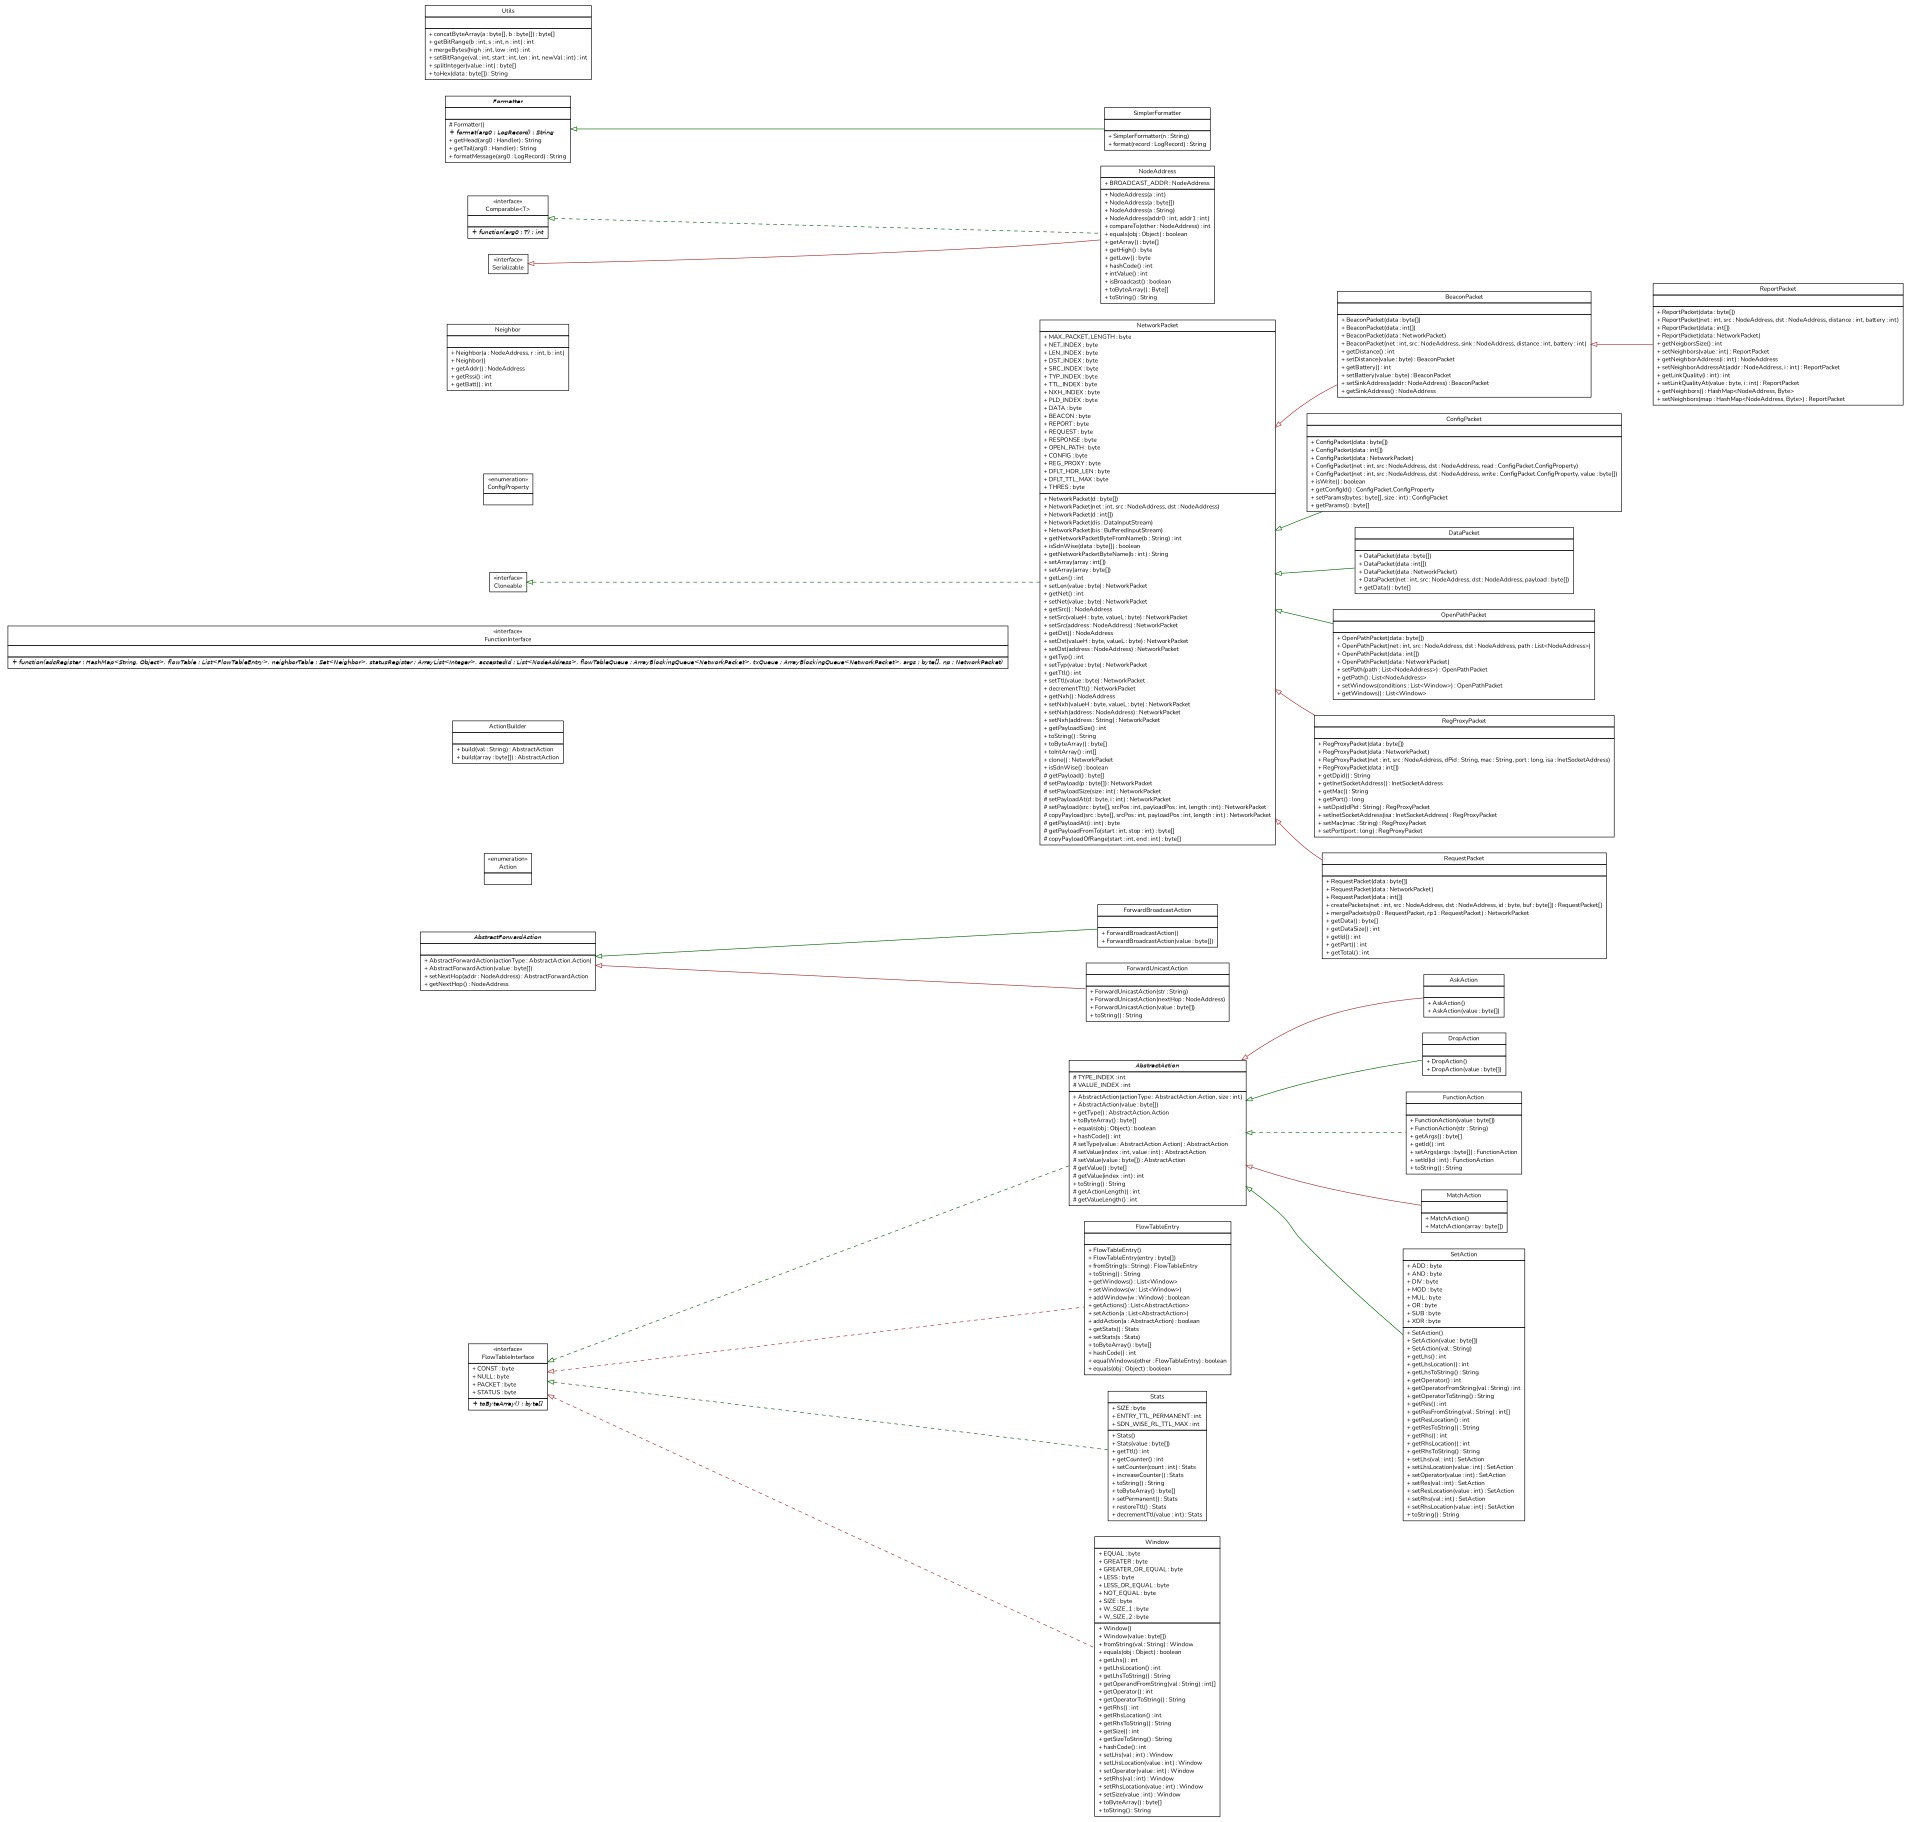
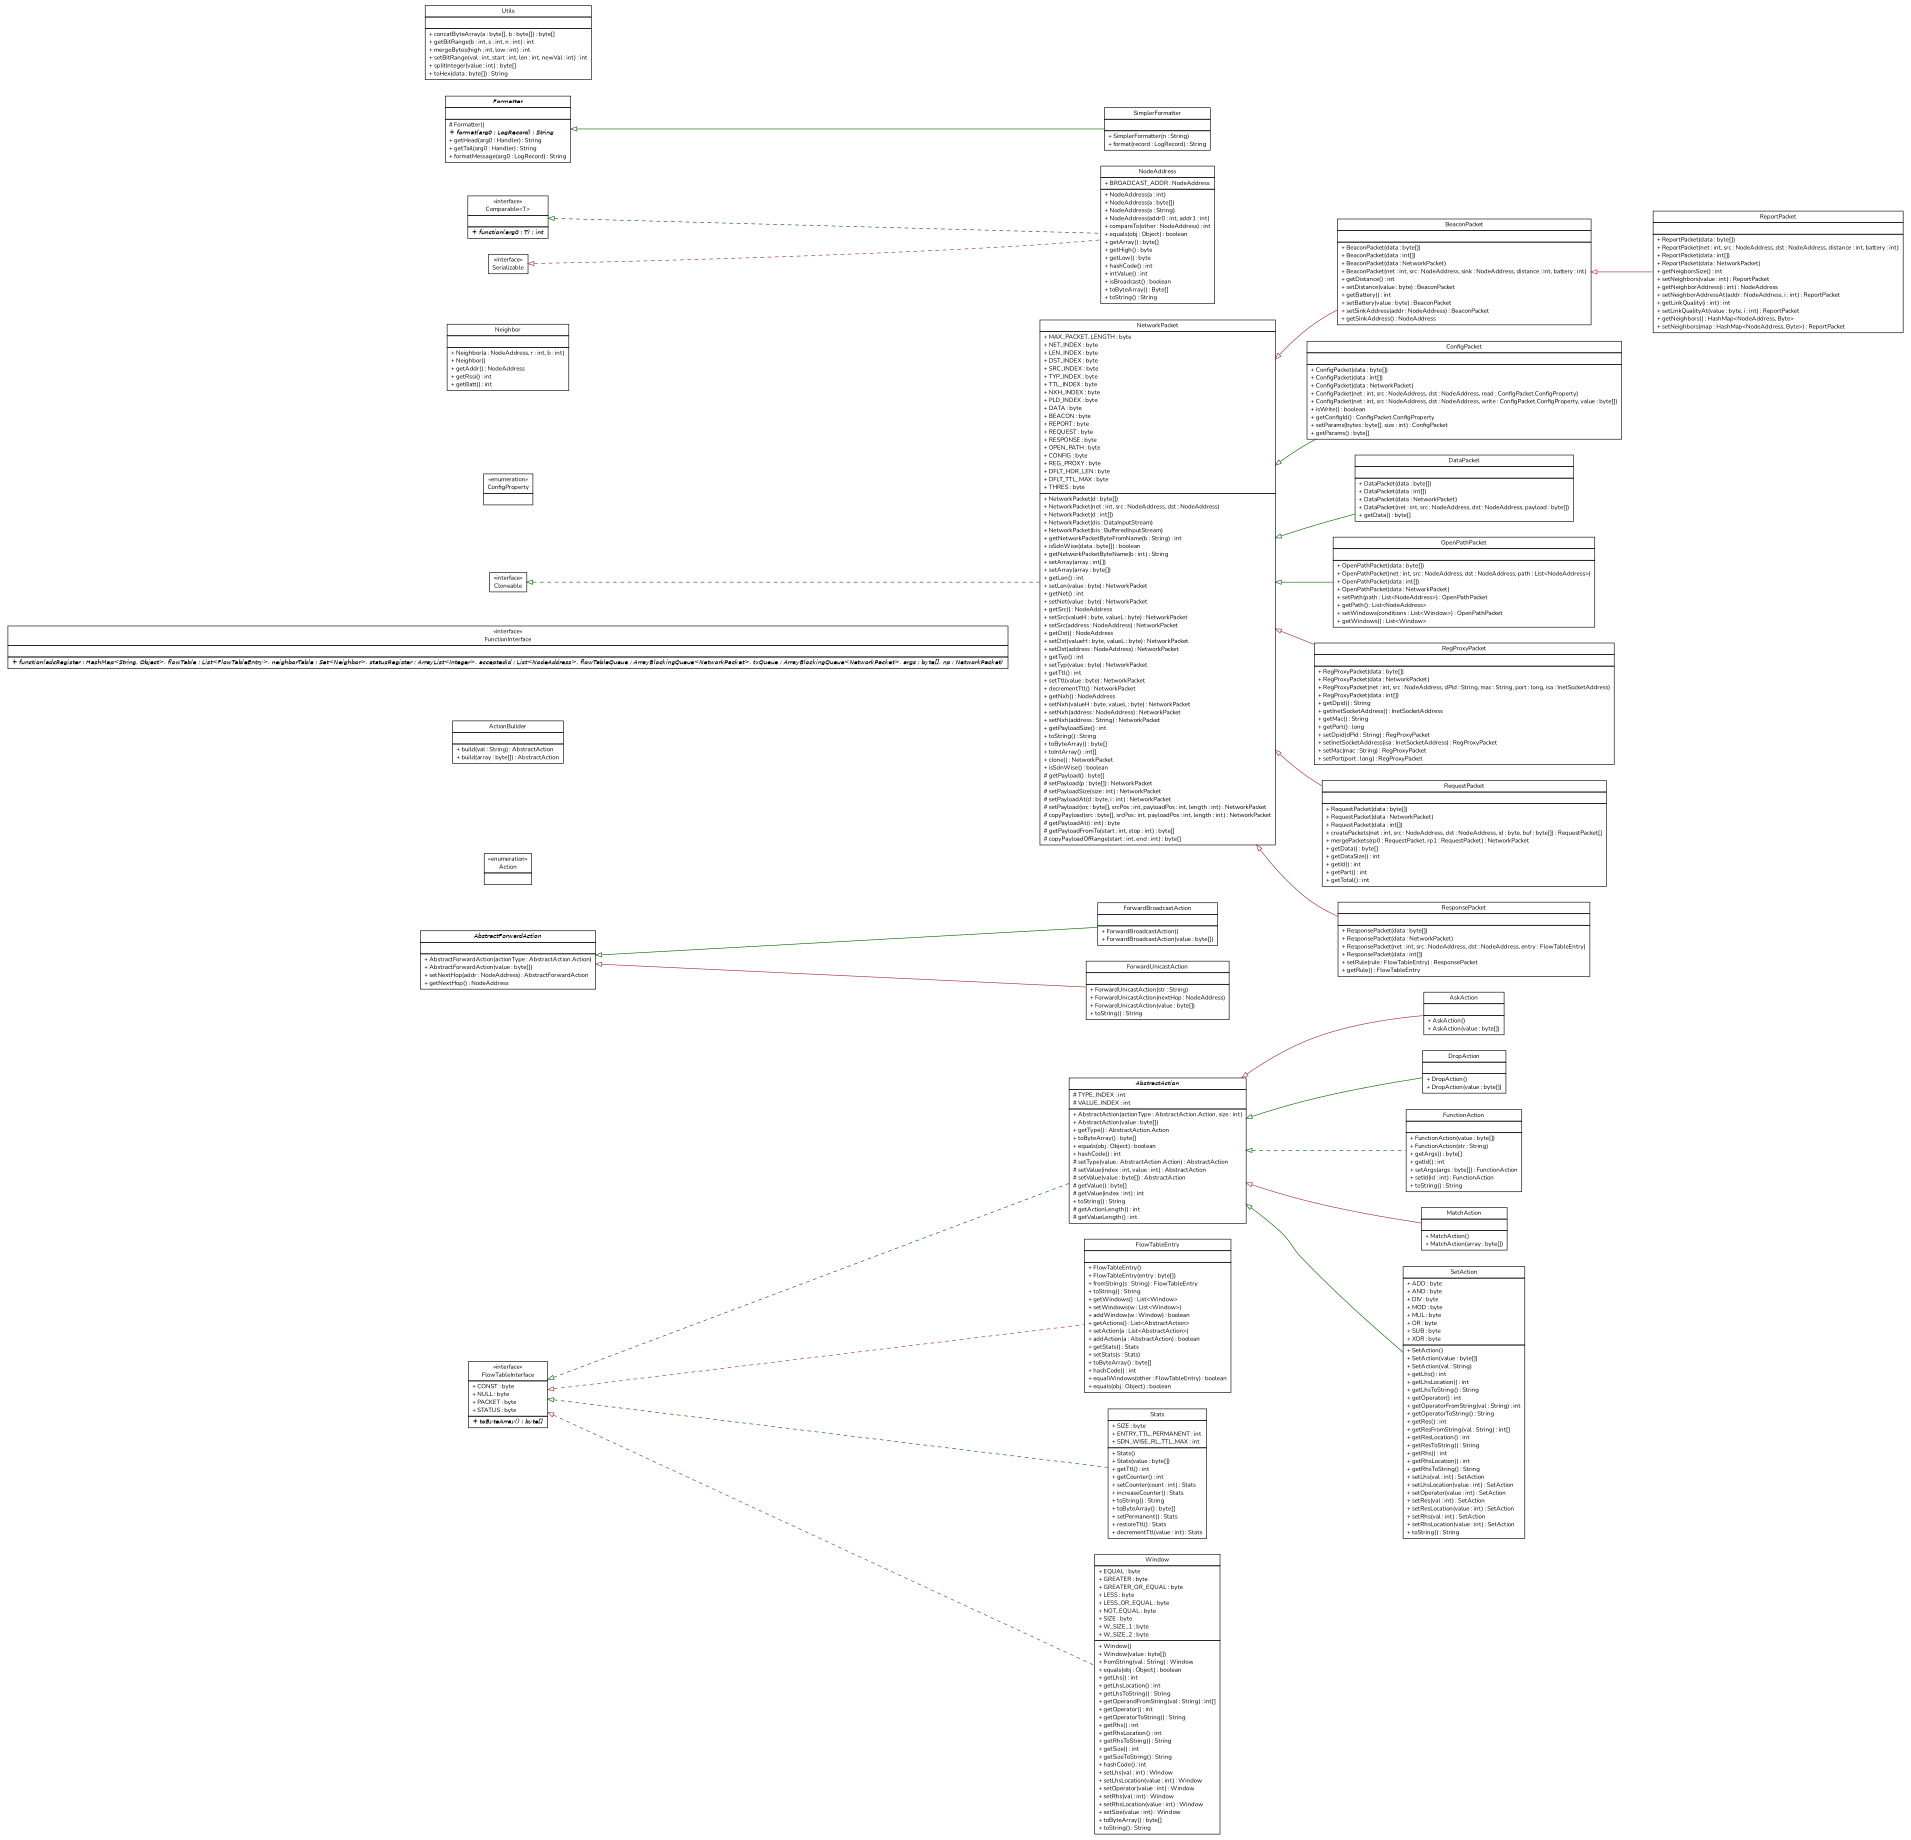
(817, 255) -> (817, 255)
none -> (1464, 939)
